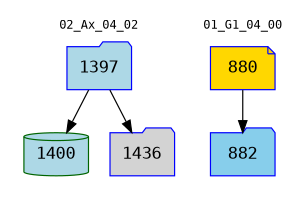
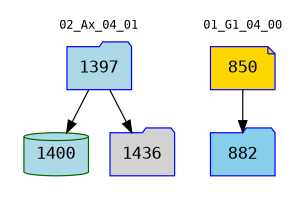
(99, 26) -> (99, 26)
(243, 68) -> (243, 68)
